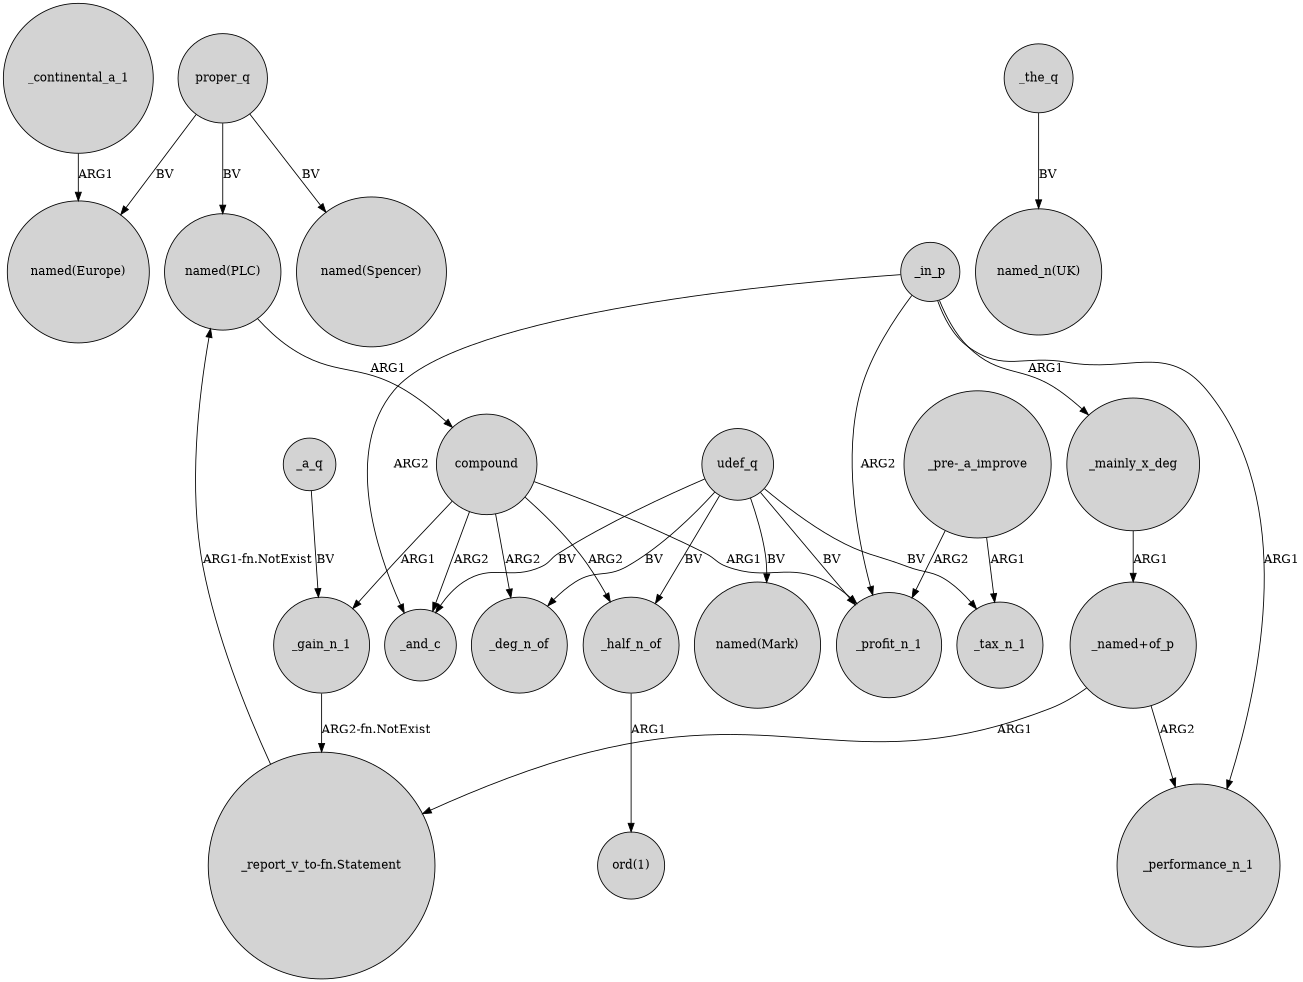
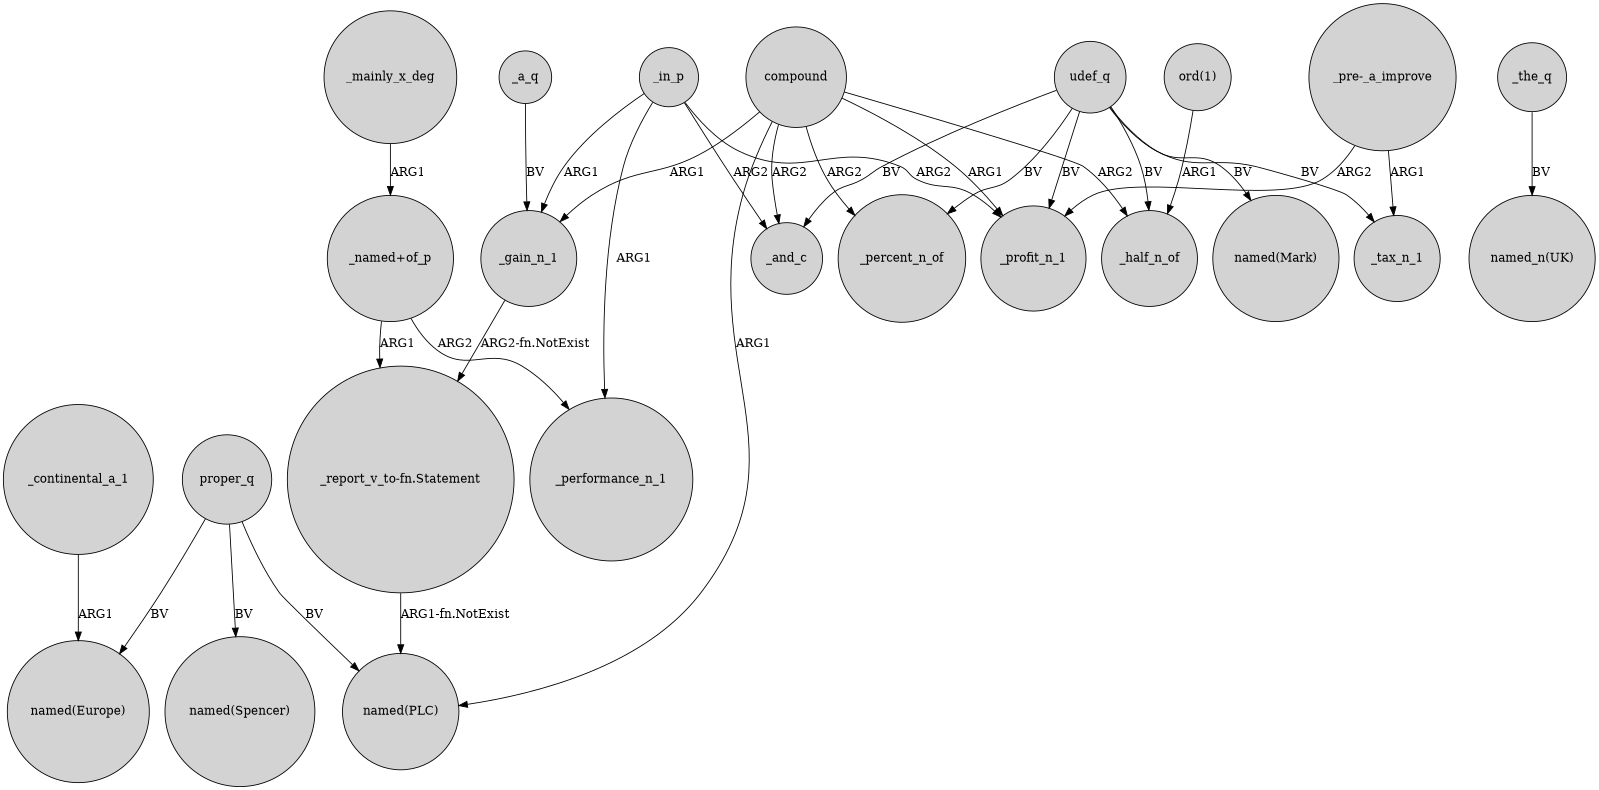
(1000, 367) -> (586, 141)
(351, 370) -> (746, 491)
(519, 645) -> (902, 259)
(631, 758) -> (1186, 151)
